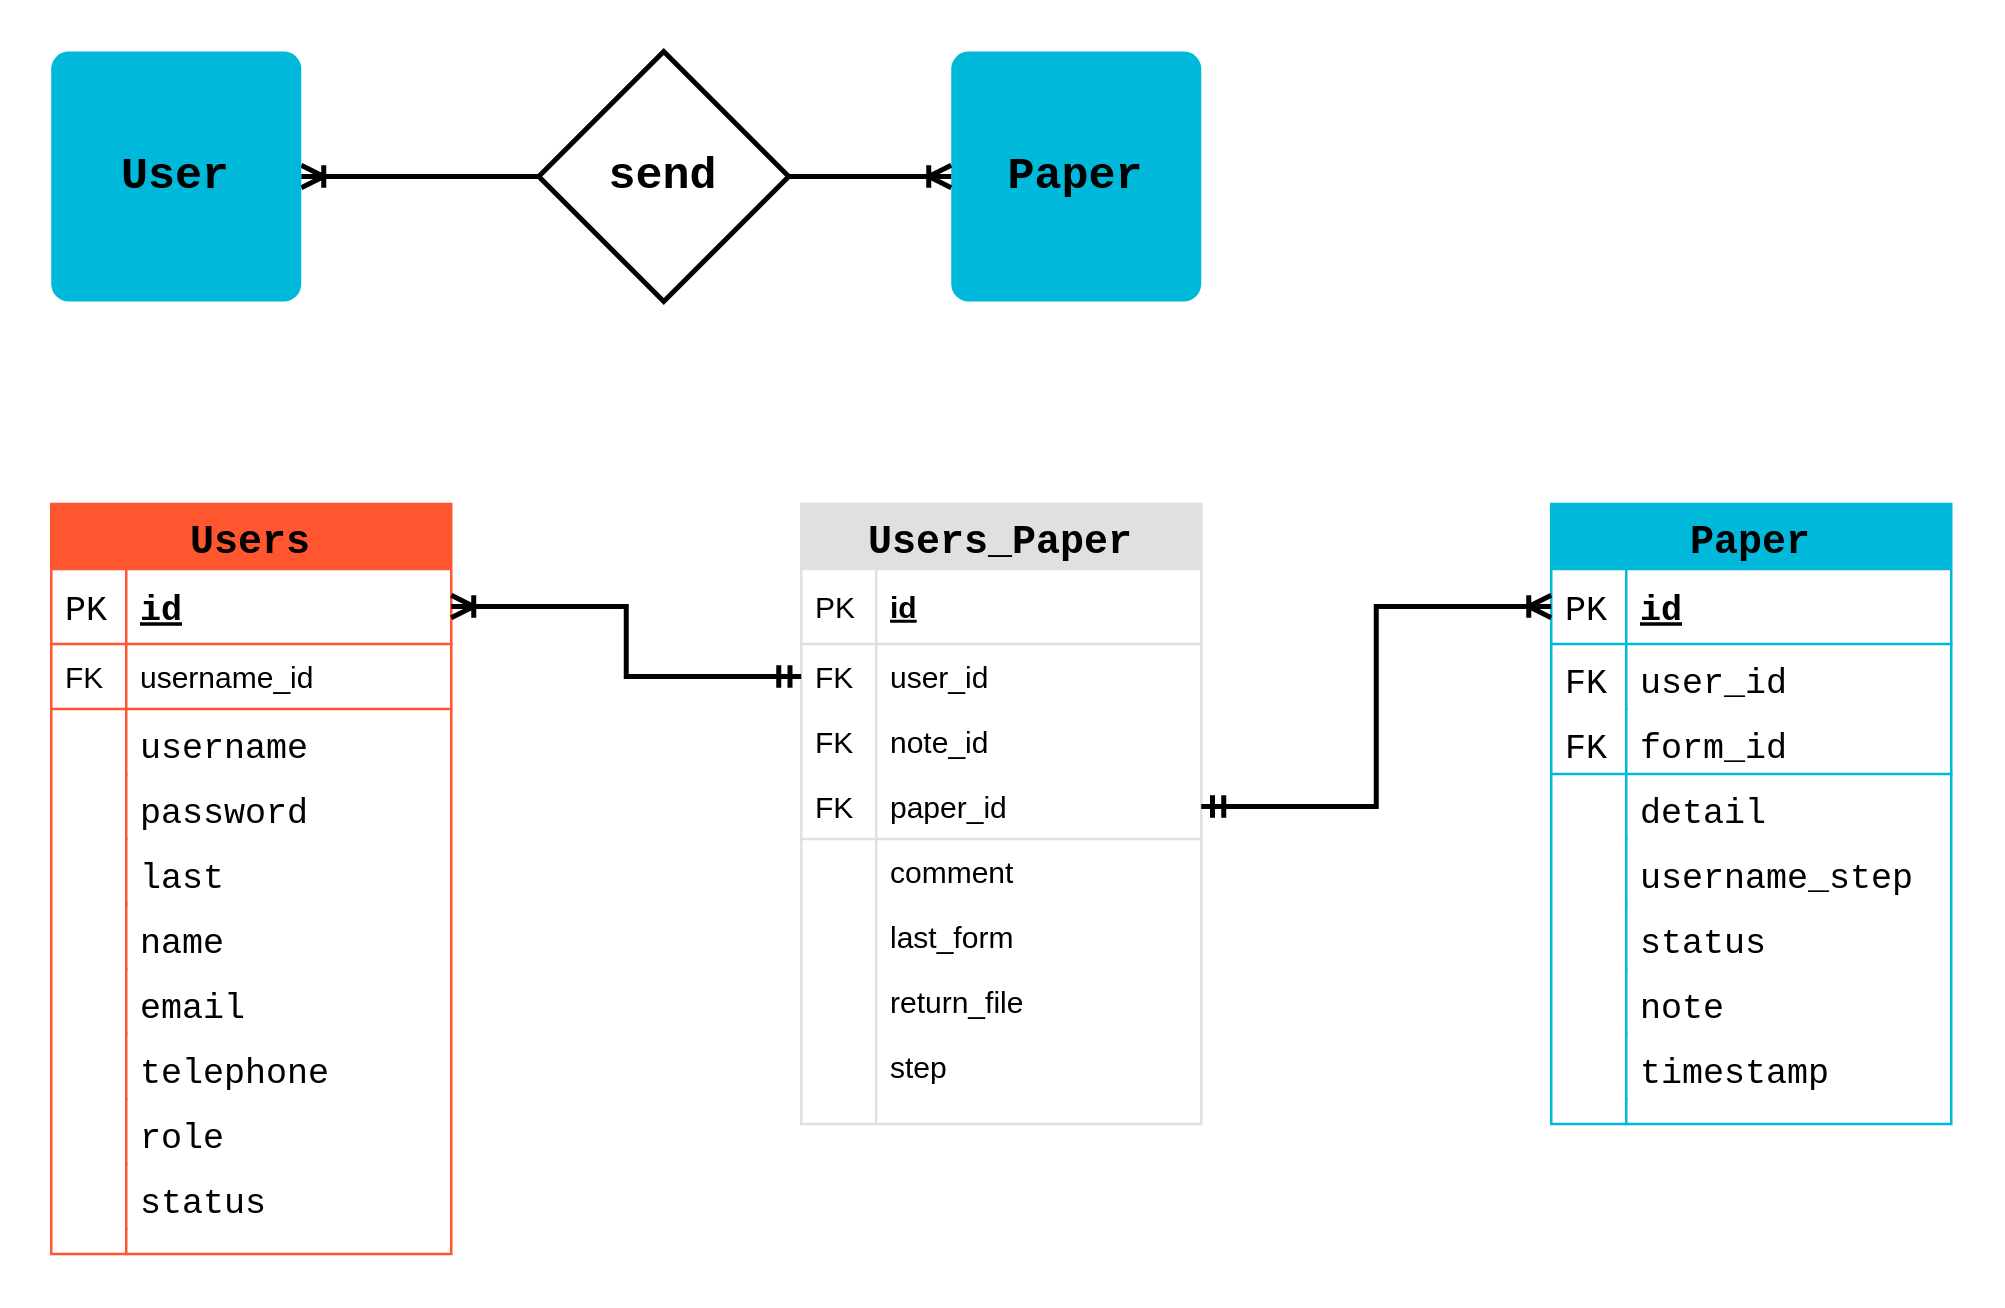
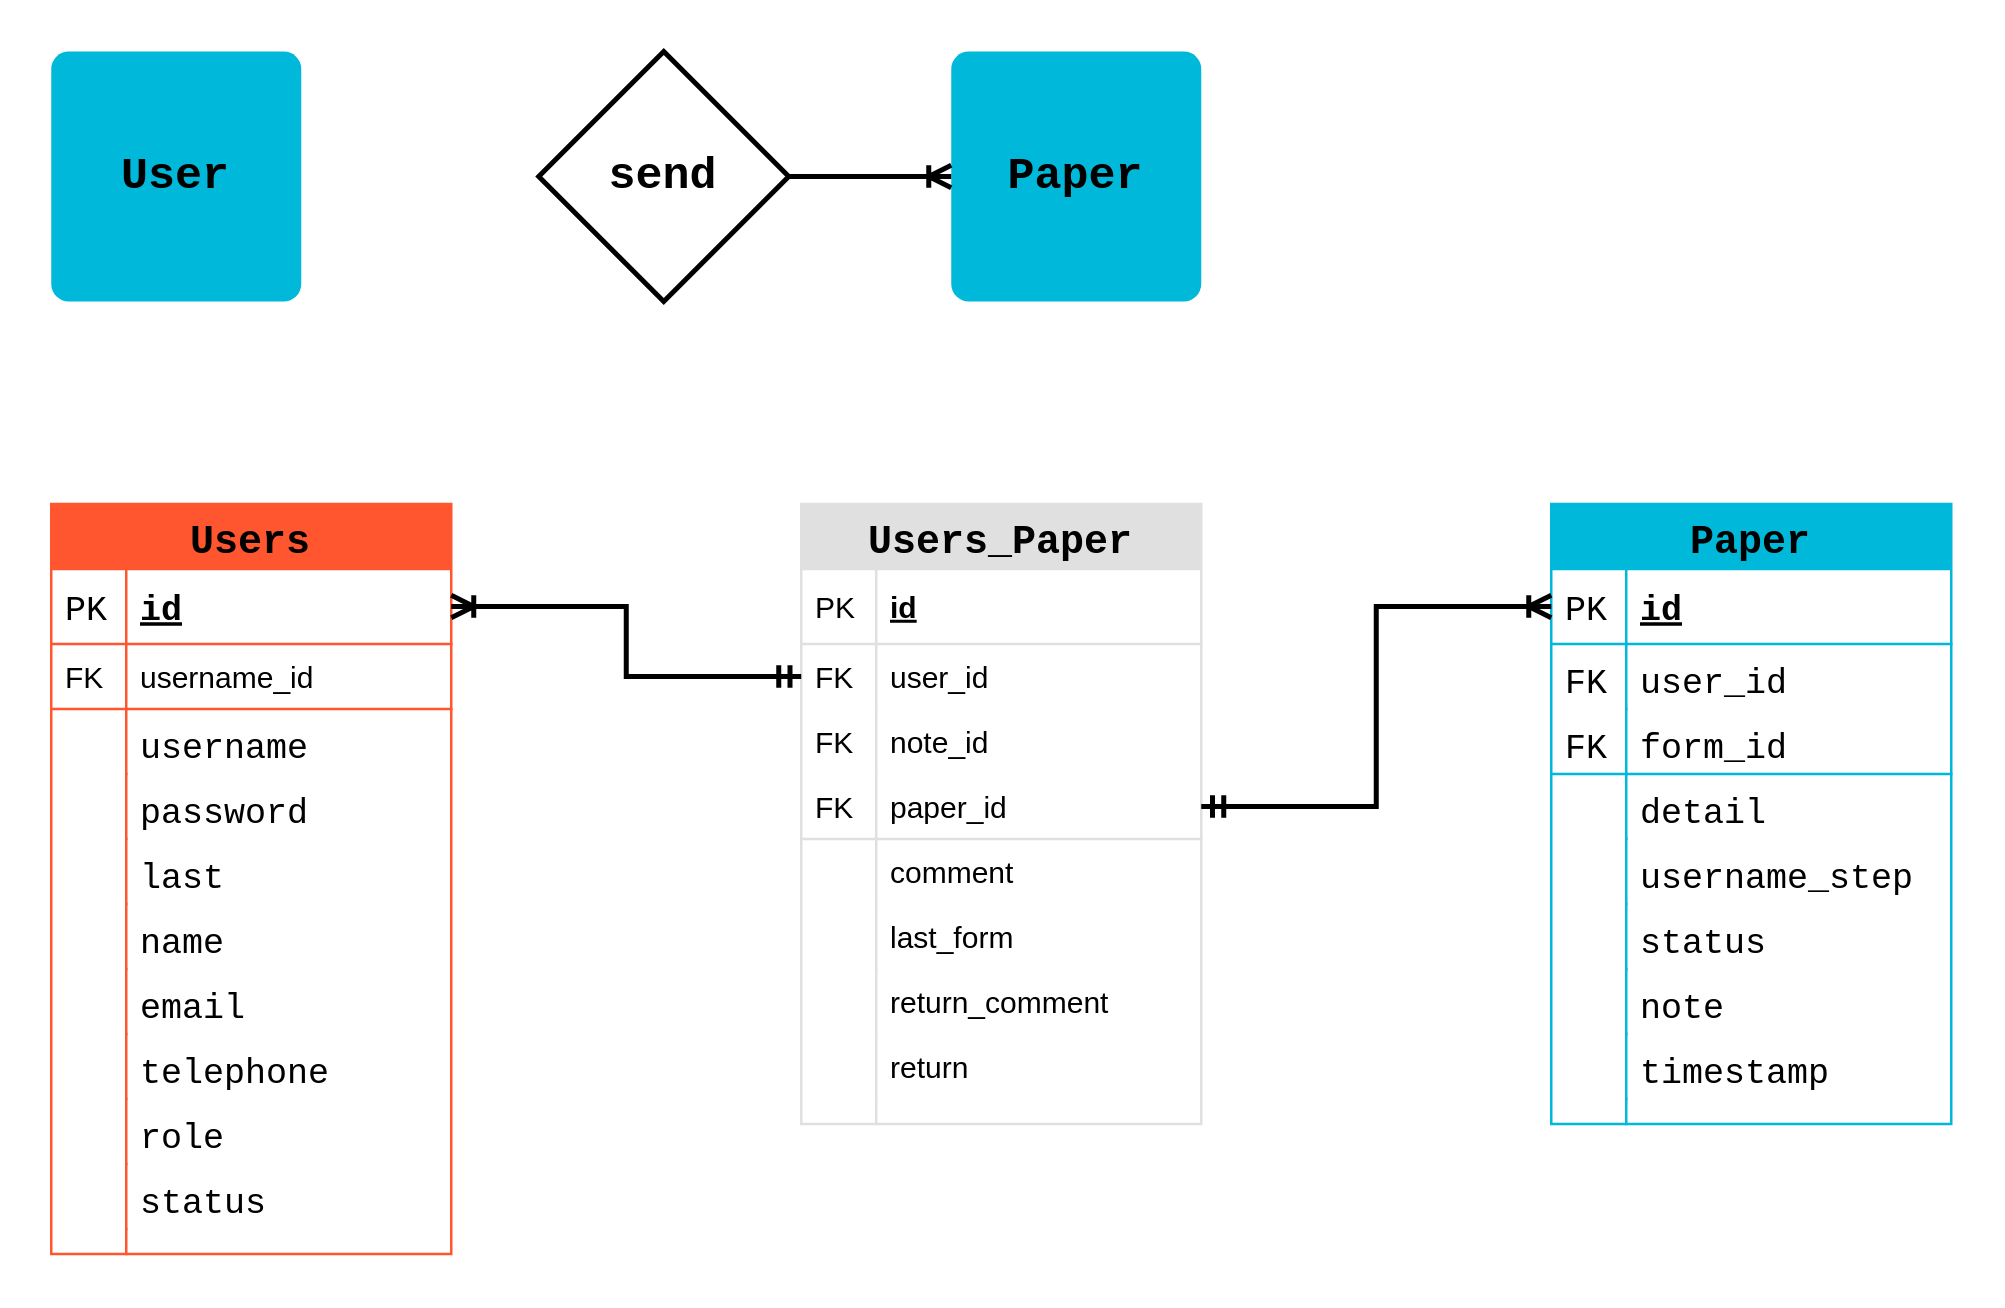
(419, 176) -> none
(975, 1003) -> (1008, 1003)
(924, 1068) -> (940, 1068)
